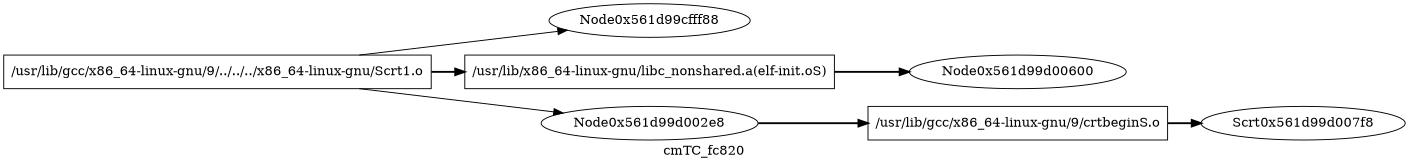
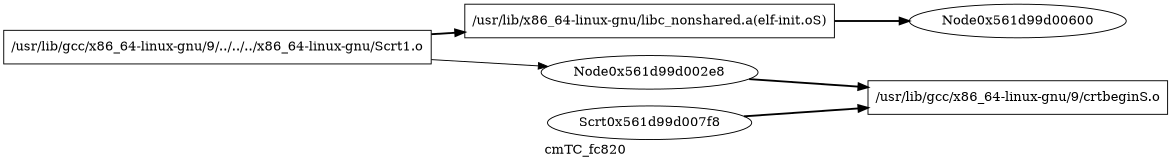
(650, 21) -> none
(1180, 123) -> (801, 112)
